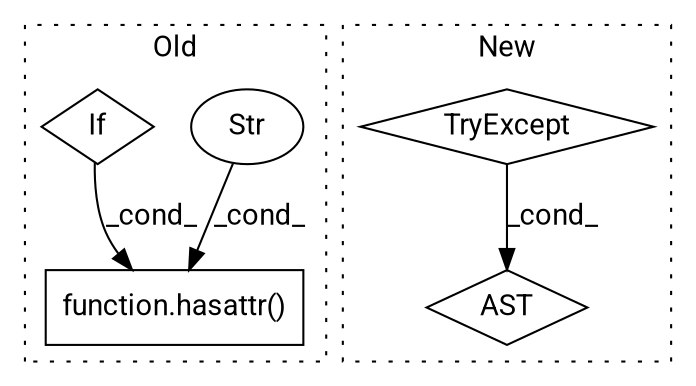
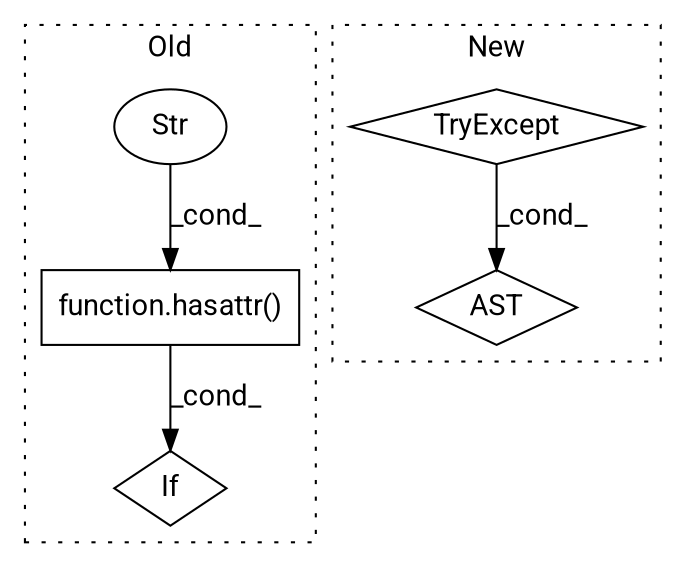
(99, 210) -> (170, 387)
